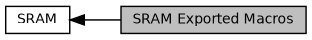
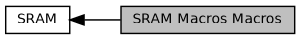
(214, 20) -> (208, 20)
